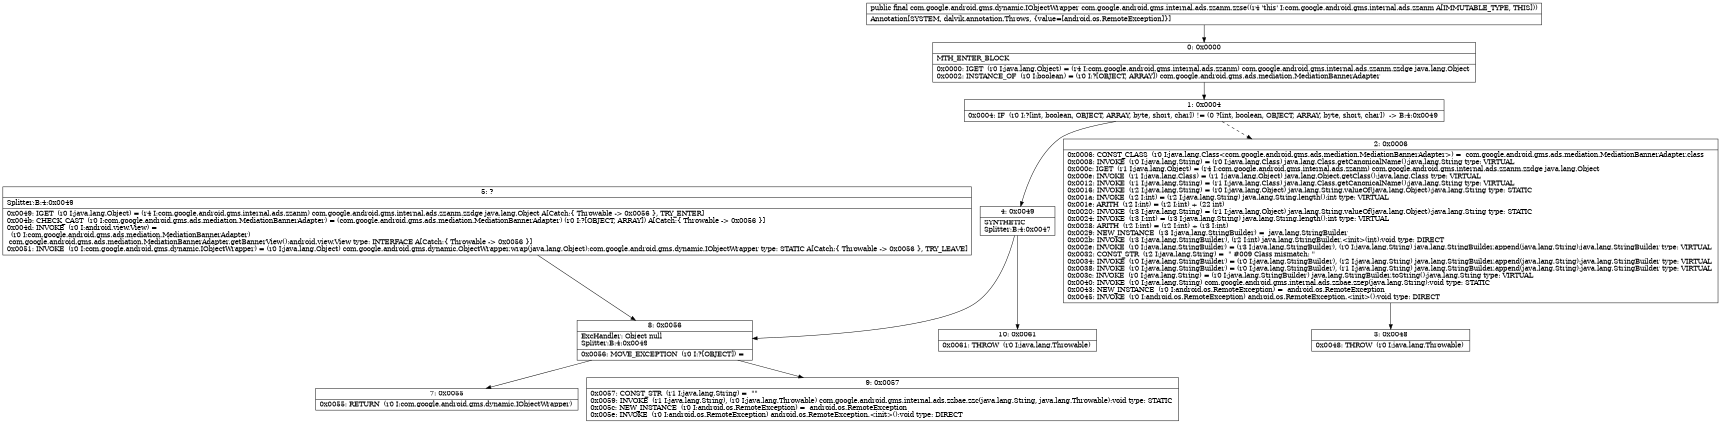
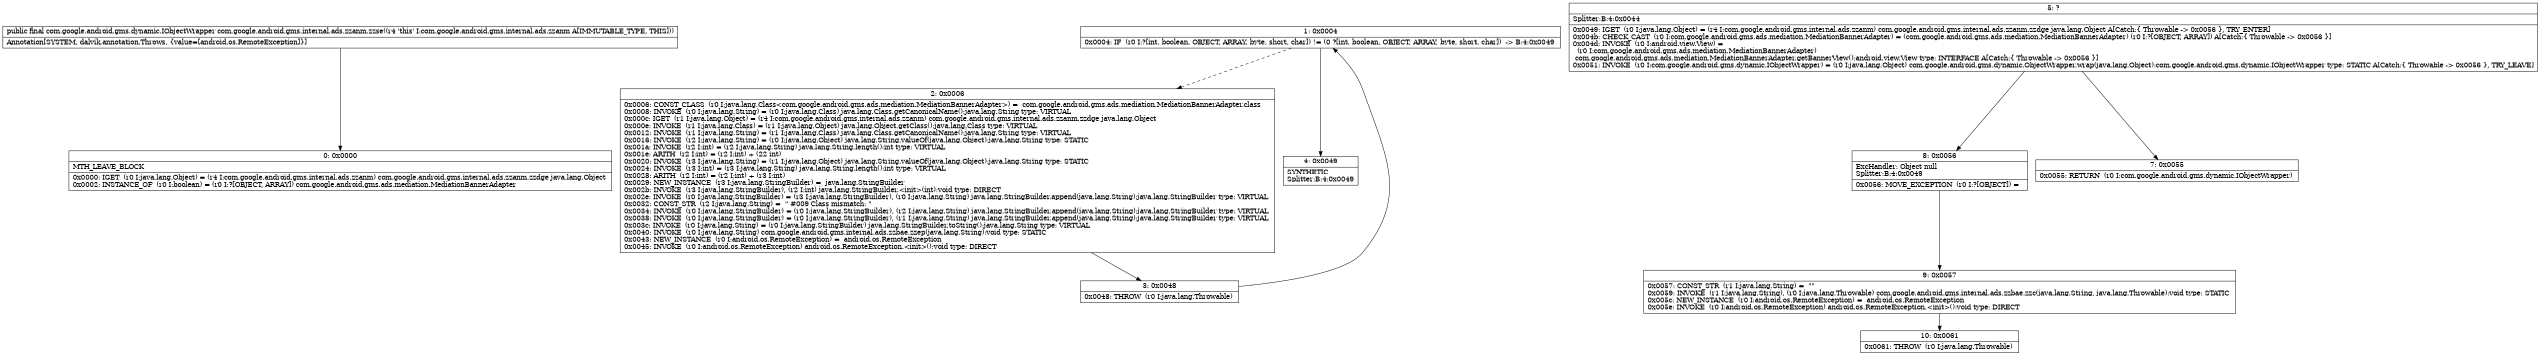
(973, 58) -> (108, 167)
(1204, 89) -> (1385, 214)
(40, 203) -> (1606, 19)
(1018, 230) -> (1321, 179)
(1018, 280) -> (1940, 320)
(908, 325) -> none
(541, 374) -> (2119, 114)
